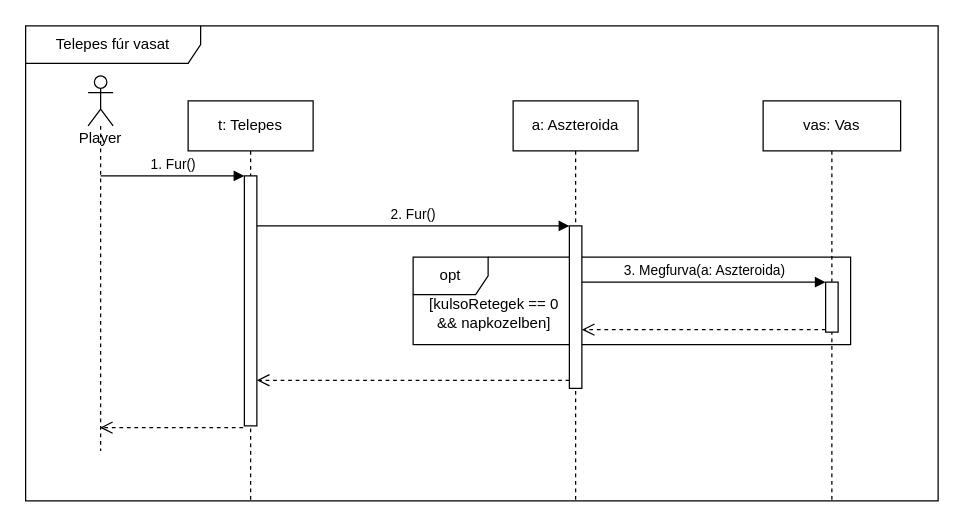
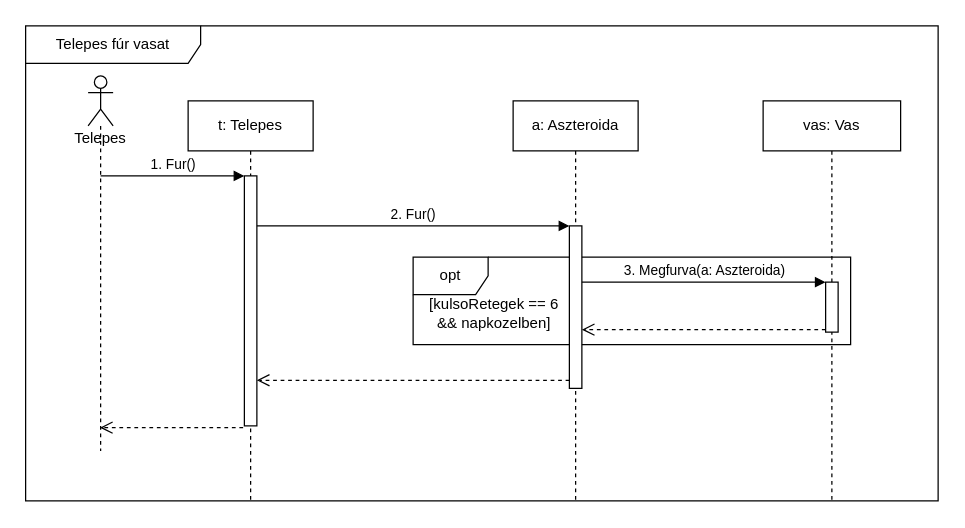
(101, 156) -> (101, 156)
(494, 313) -> (494, 313)
